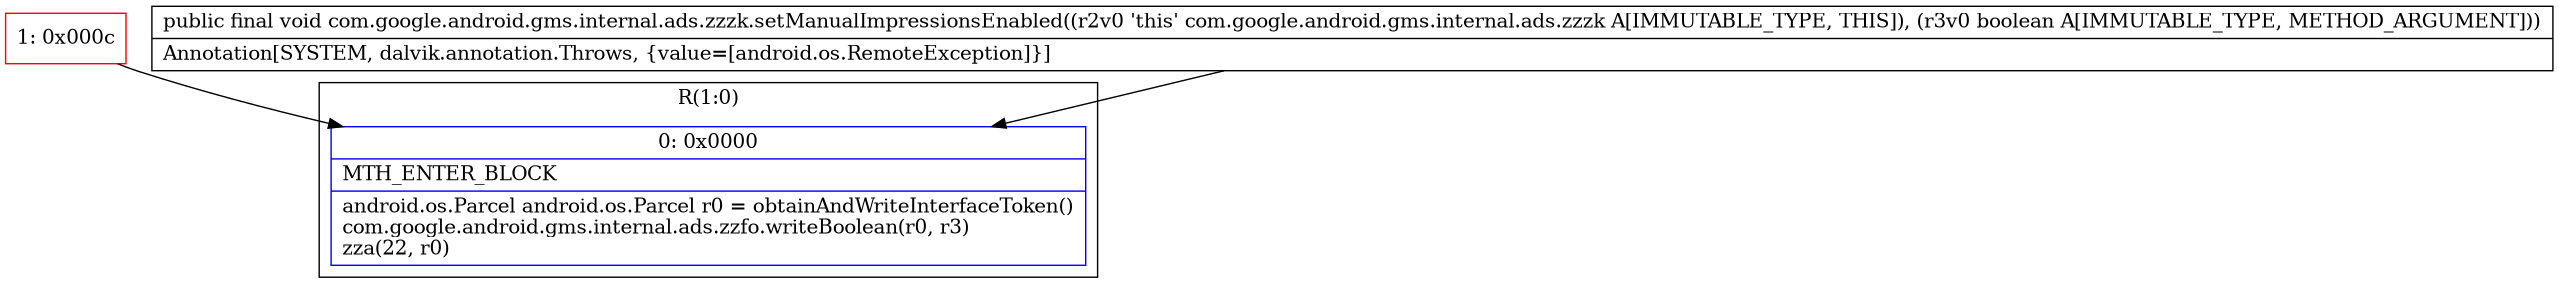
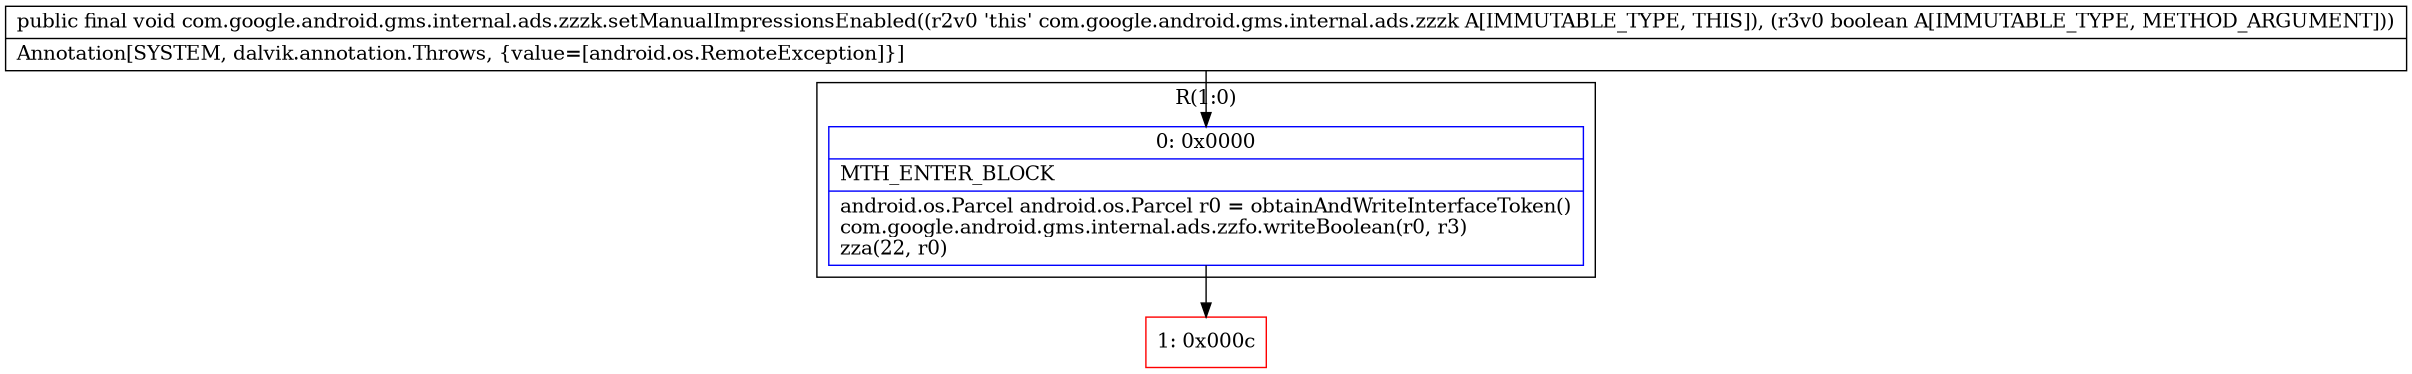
(223, 96) -> (1206, 286)
